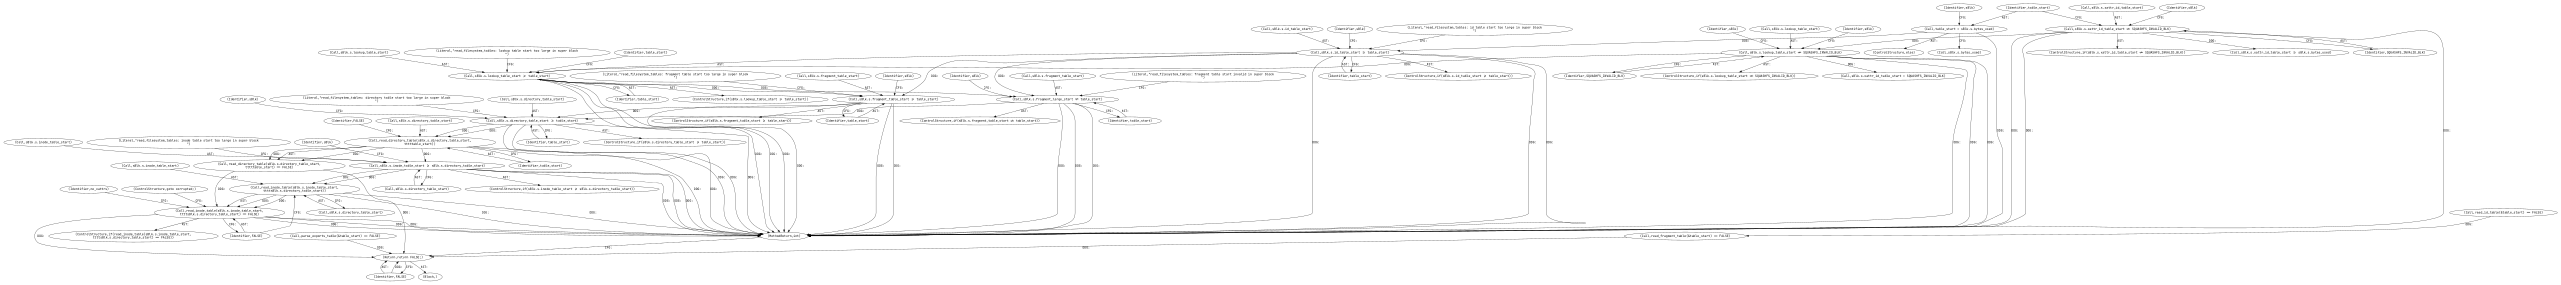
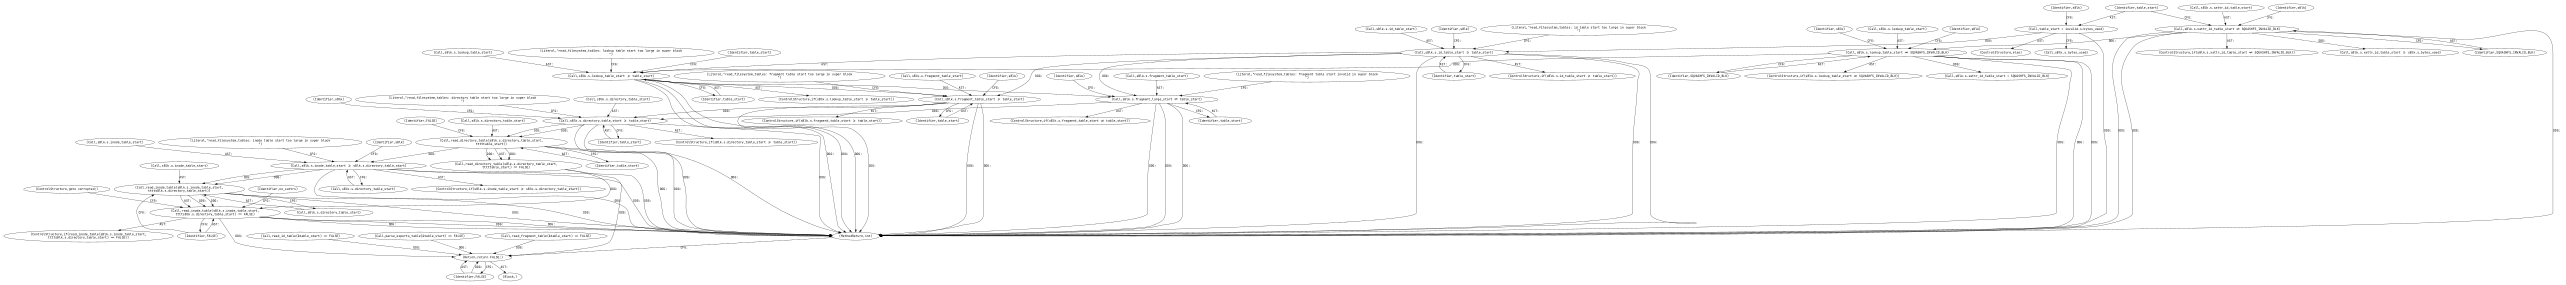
(1959, 29) -> (2066, 29)
(2120, 234) -> (394, 247)
